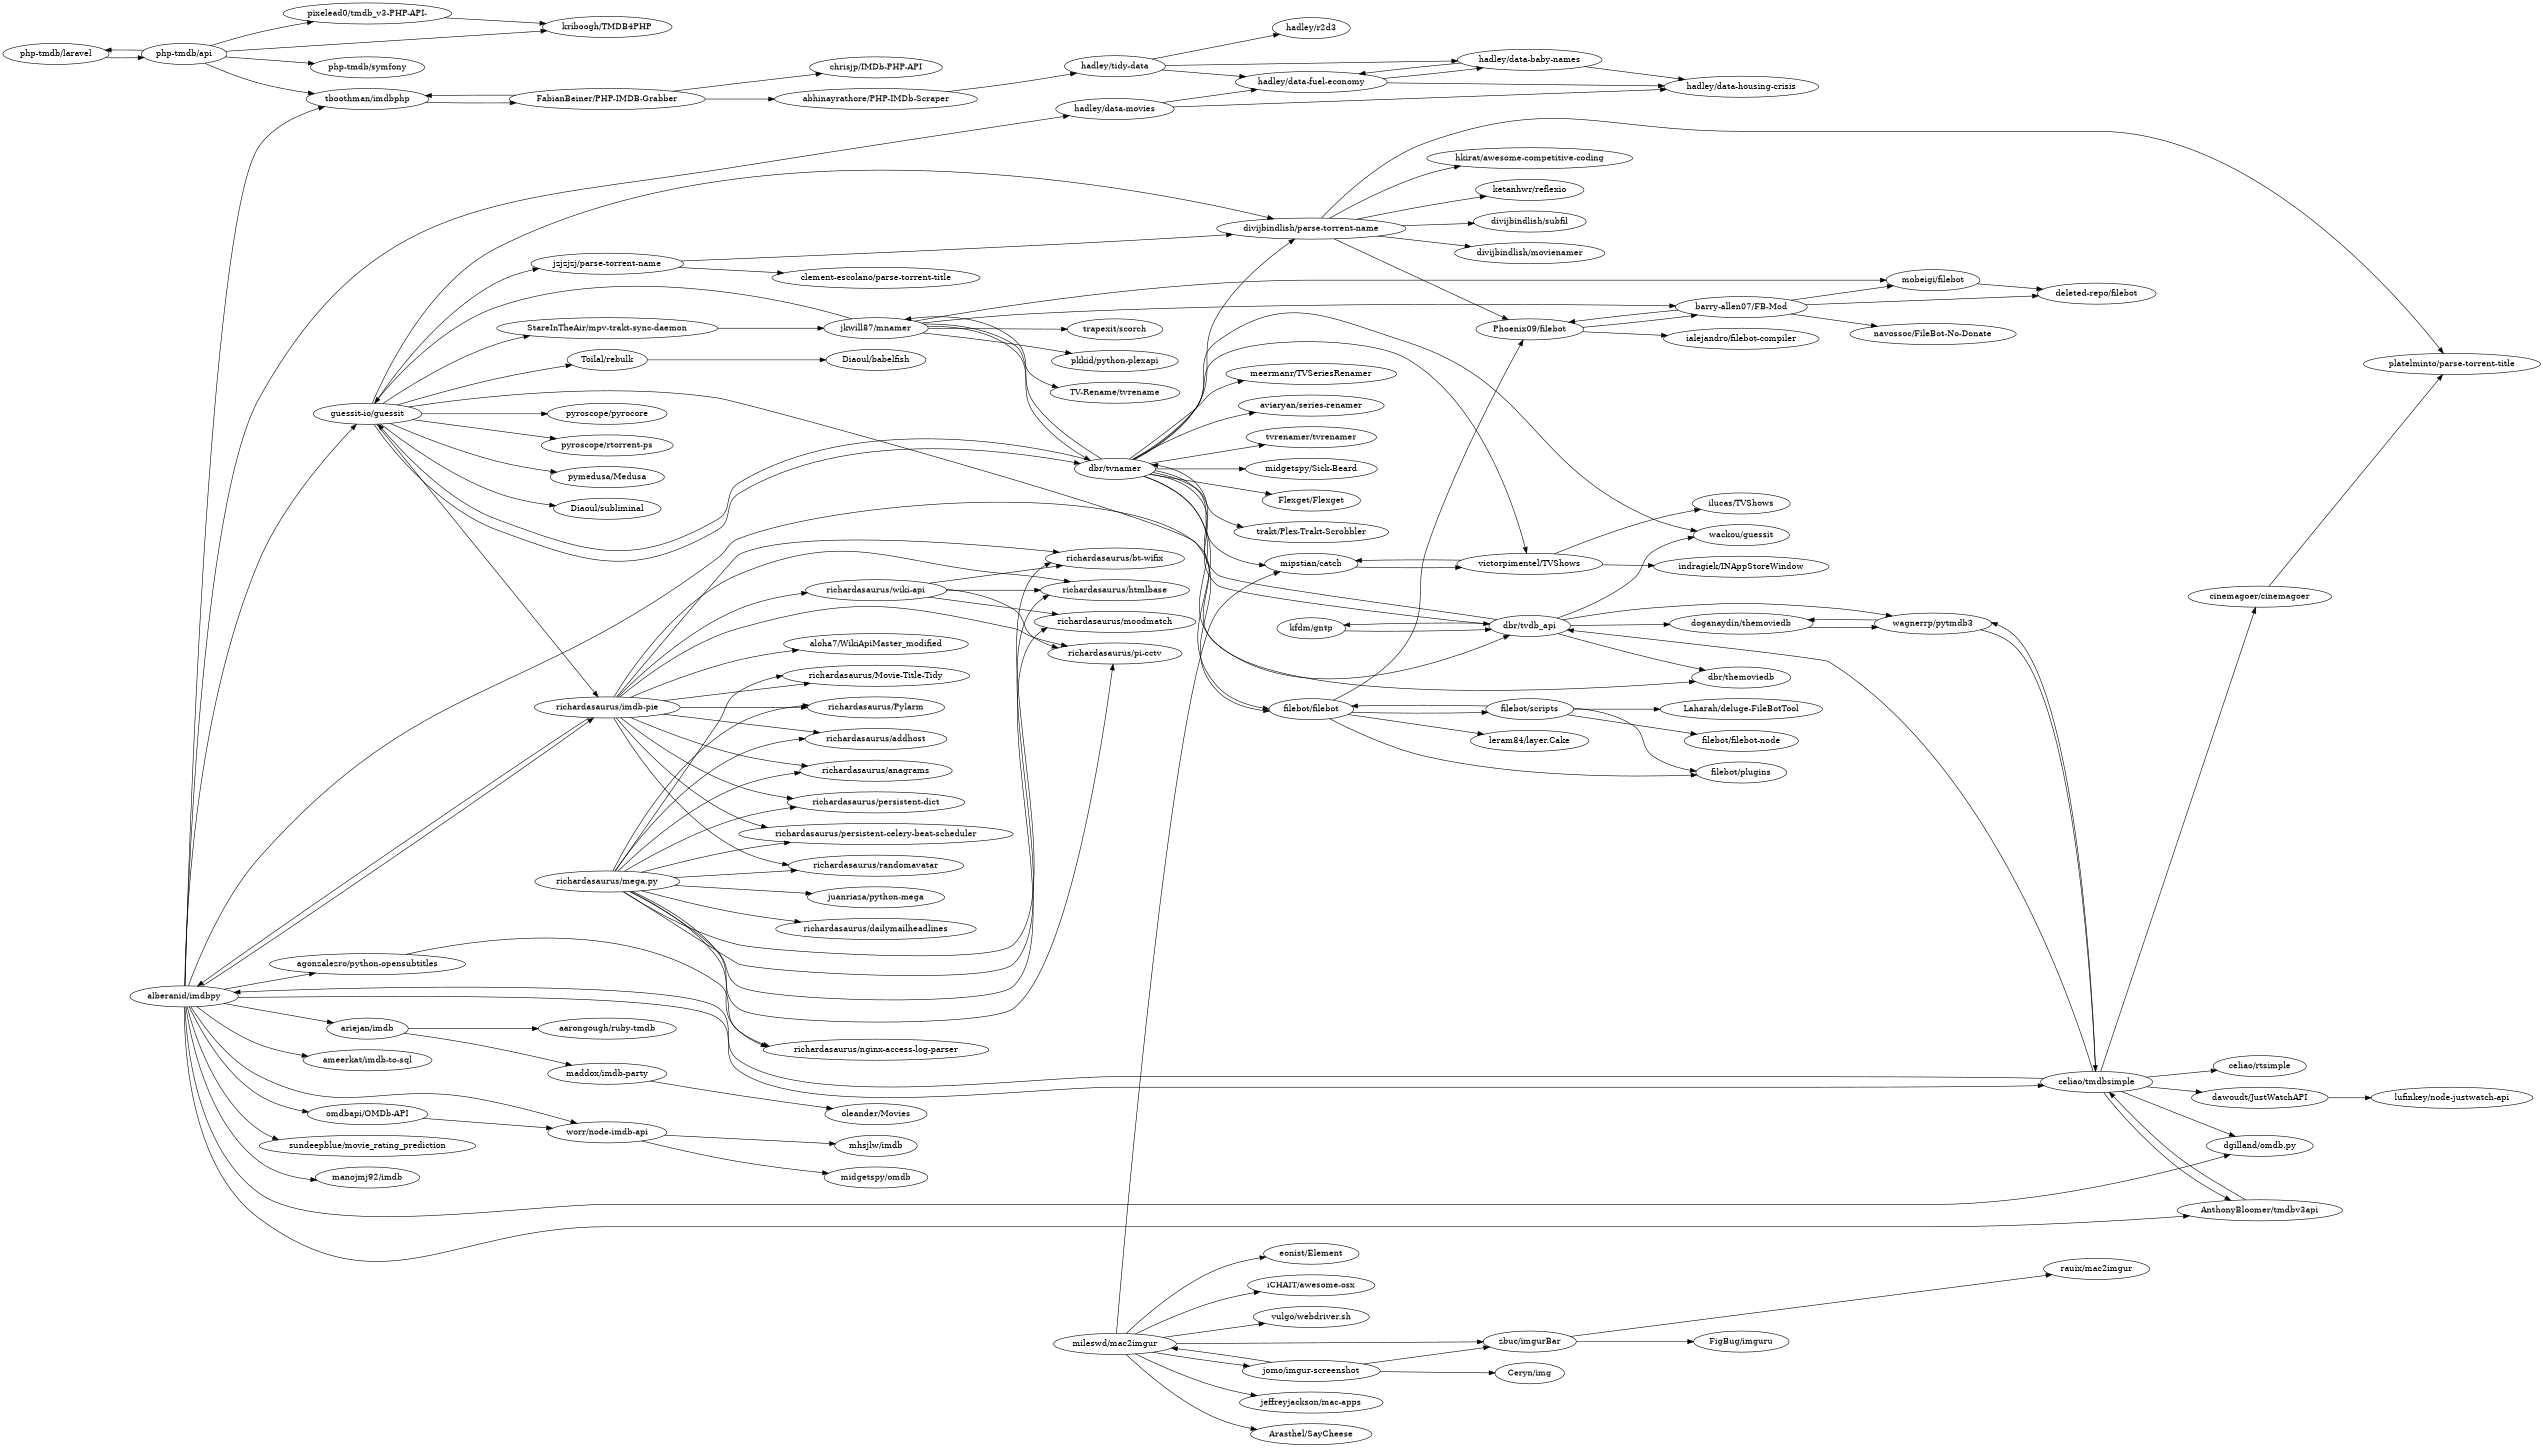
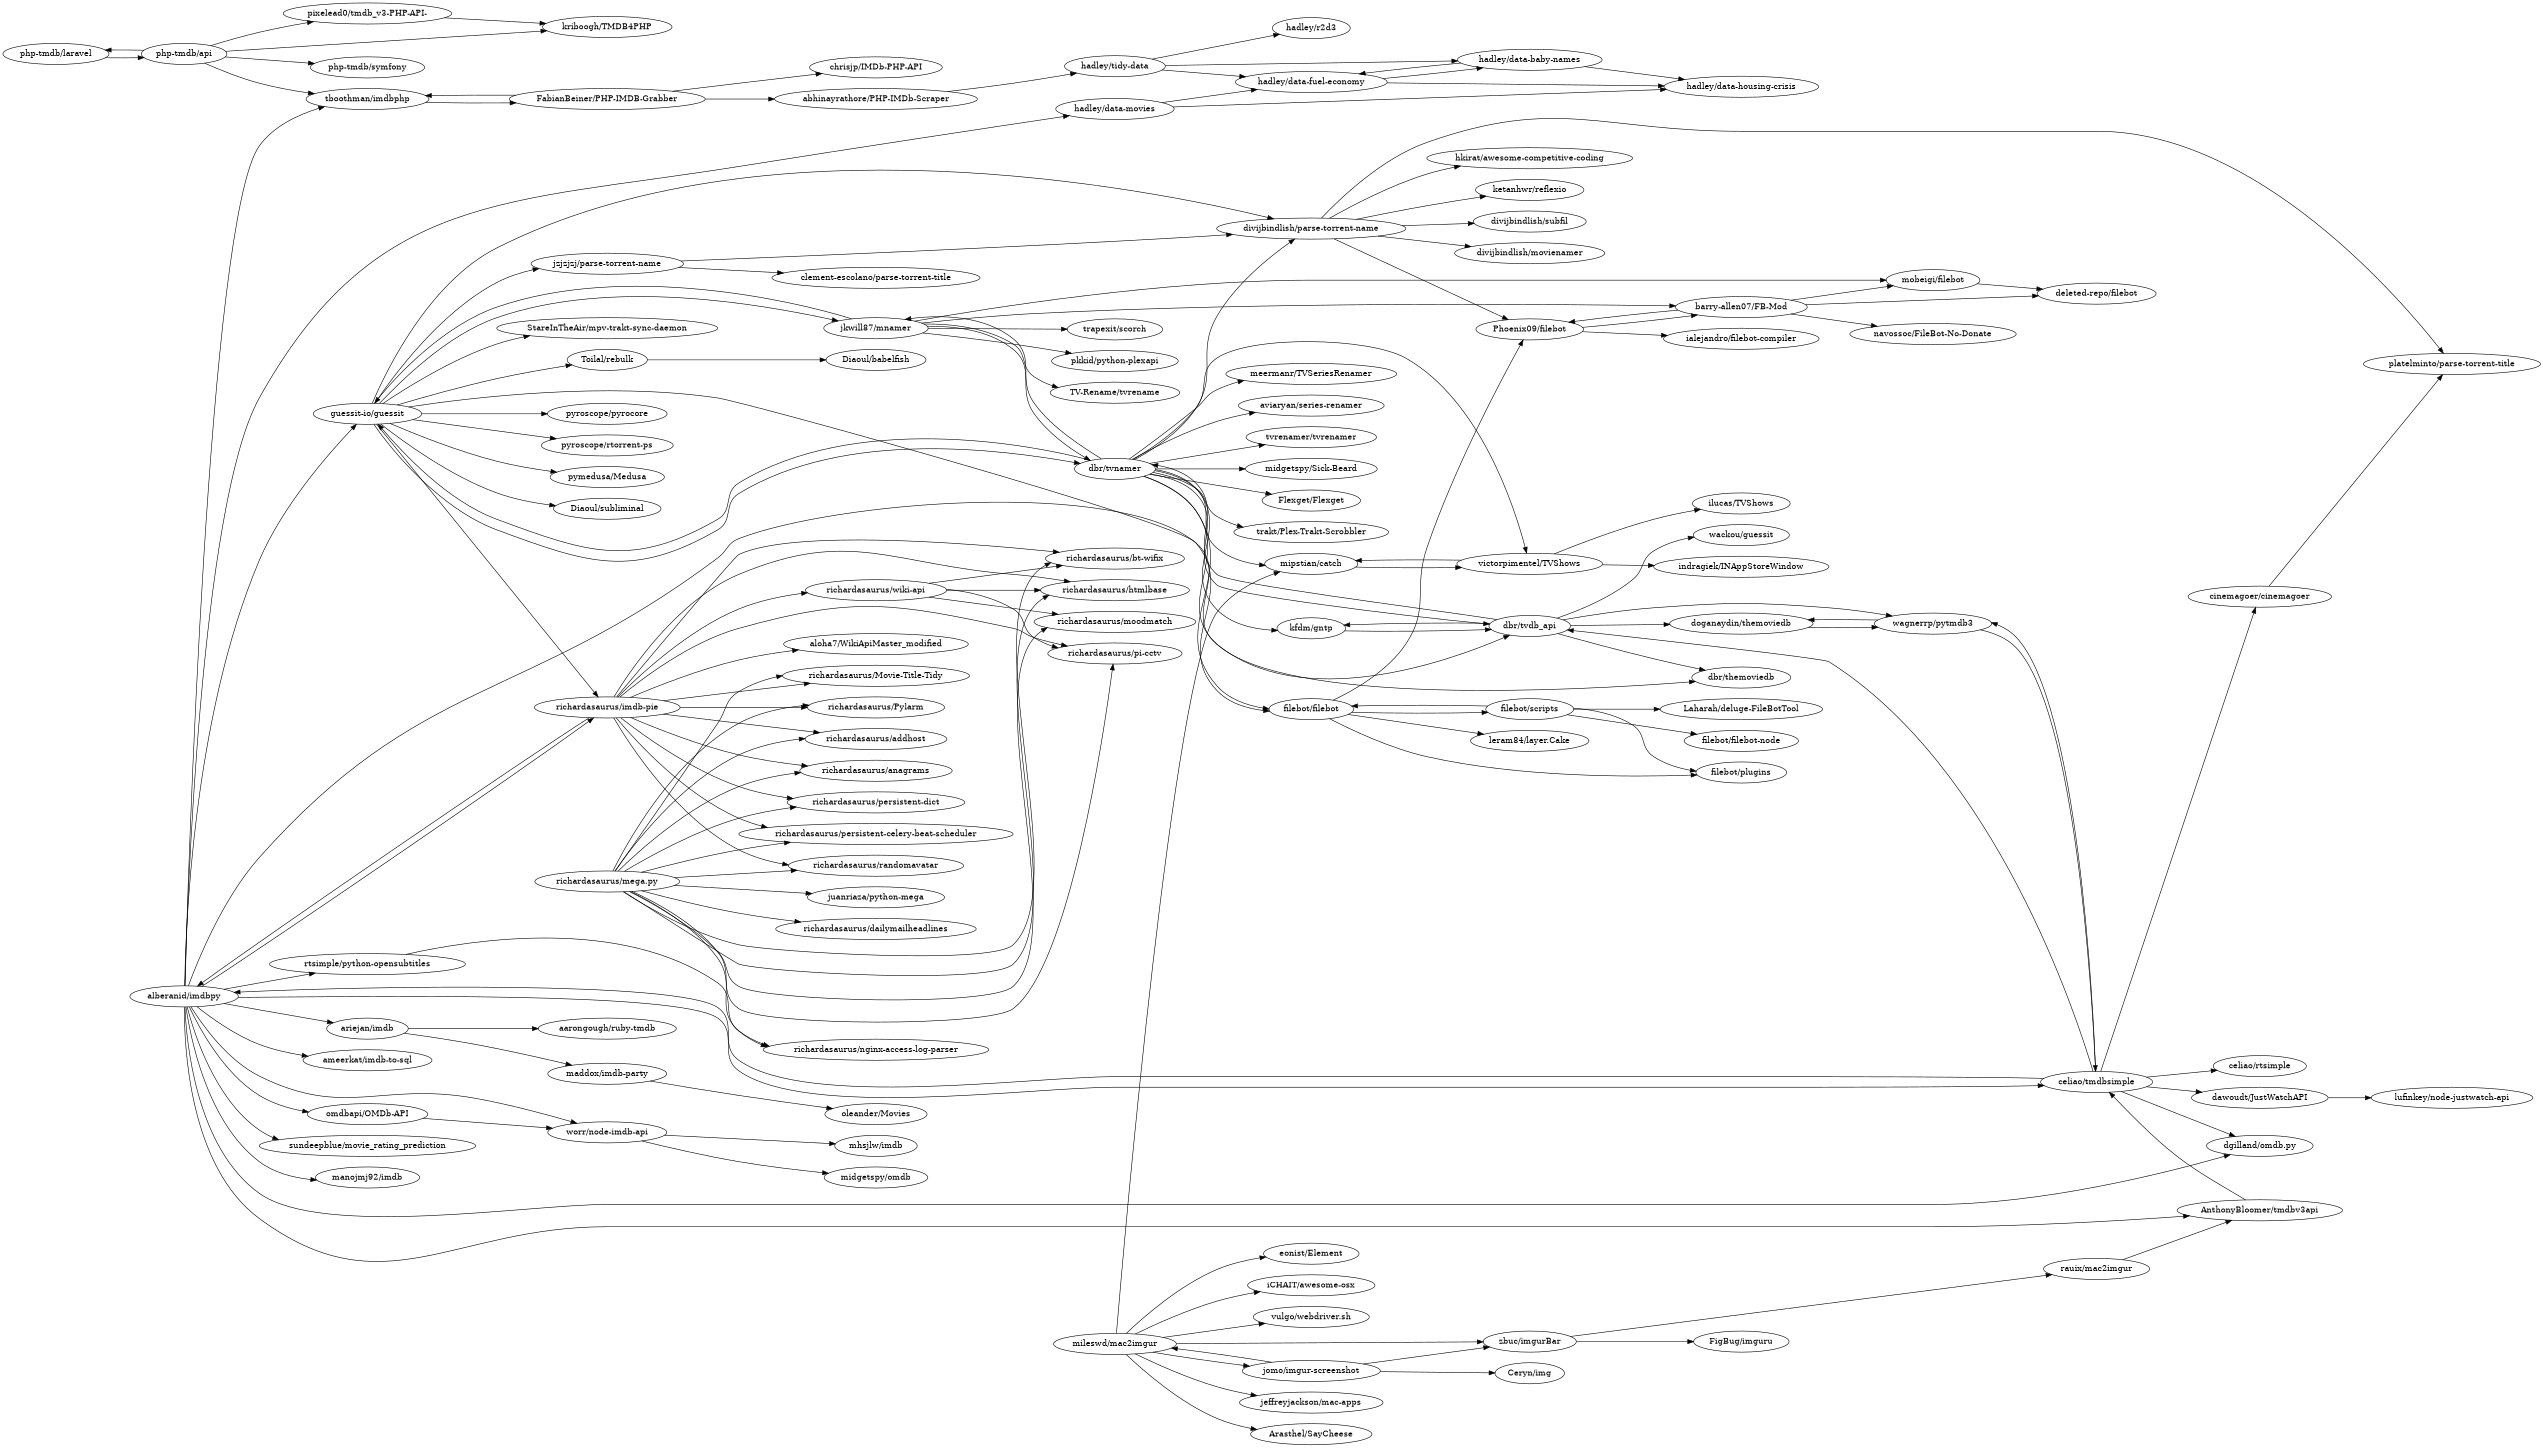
(768, 328) -> (591, 299)
(1403, 341) -> (1214, 606)
(367, 964) -> (367, 964)
(2159, 1152) -> (2174, 1241)
